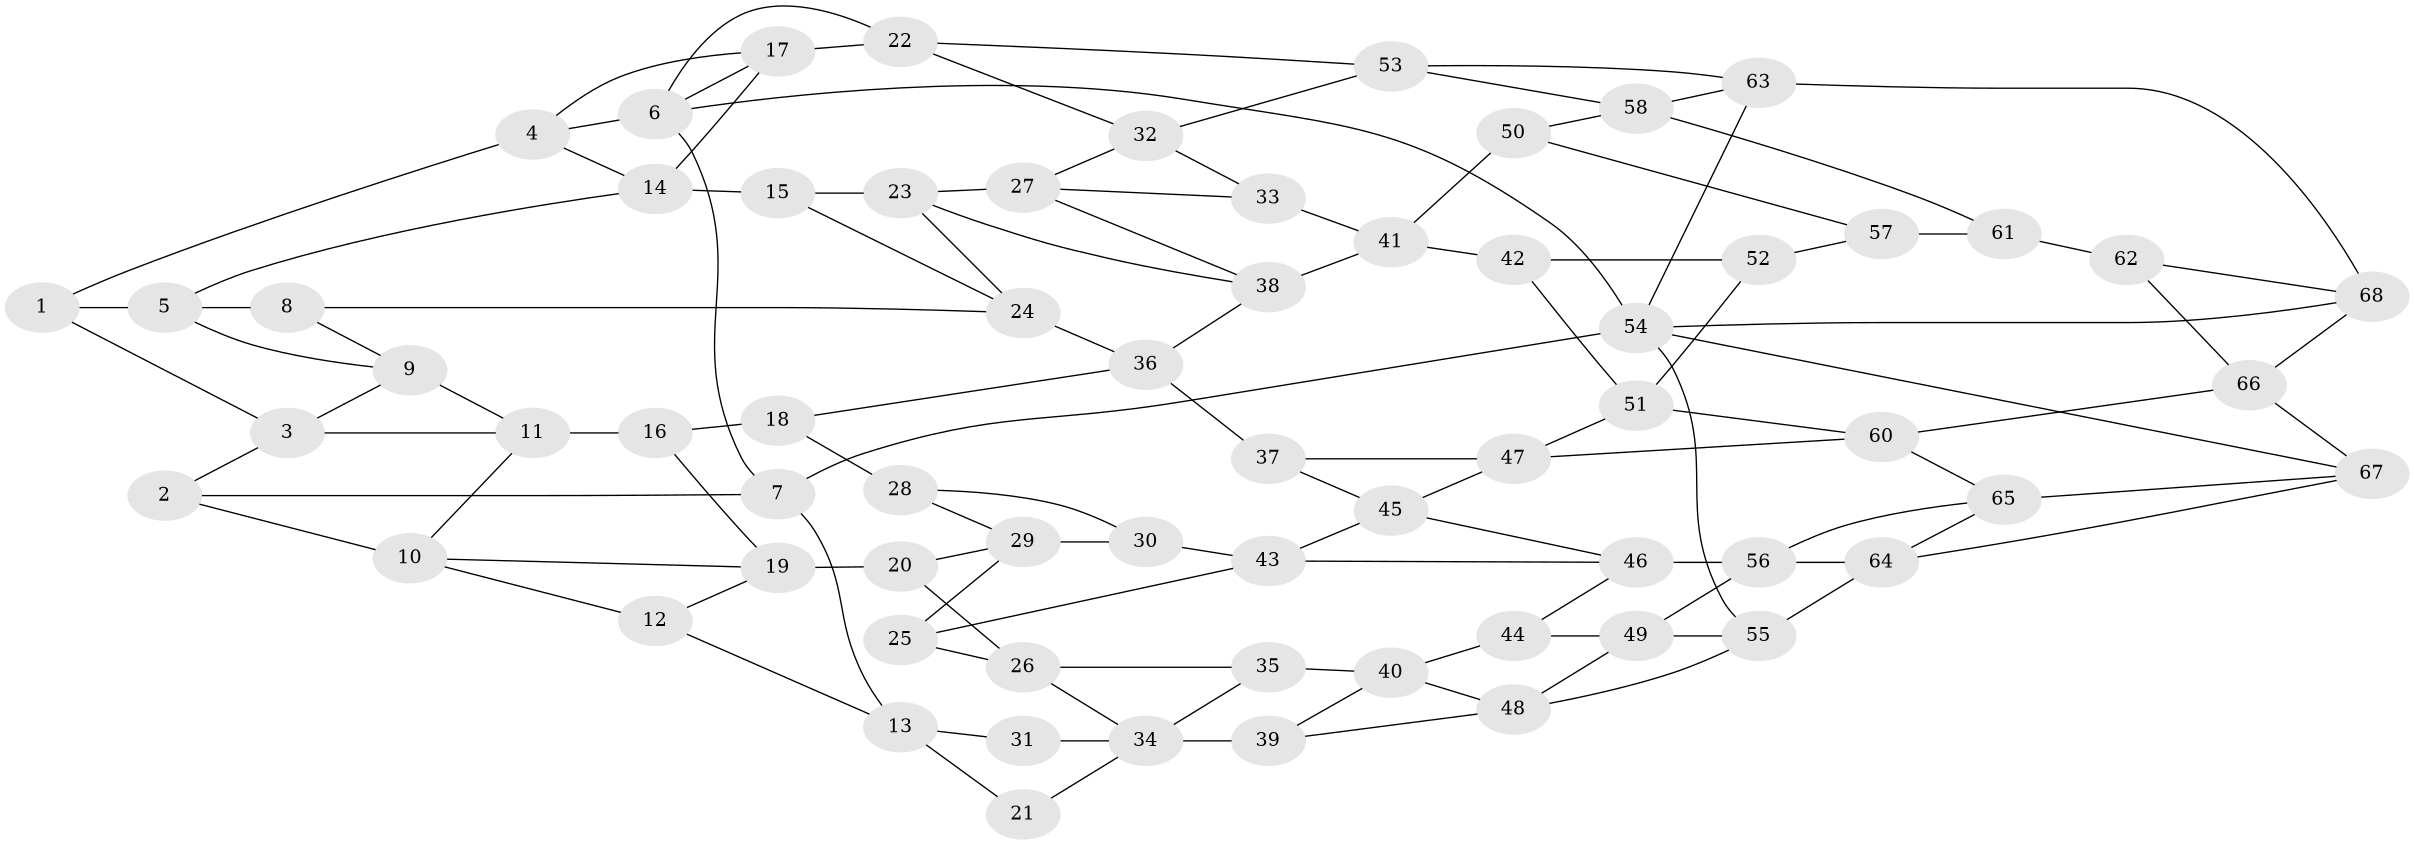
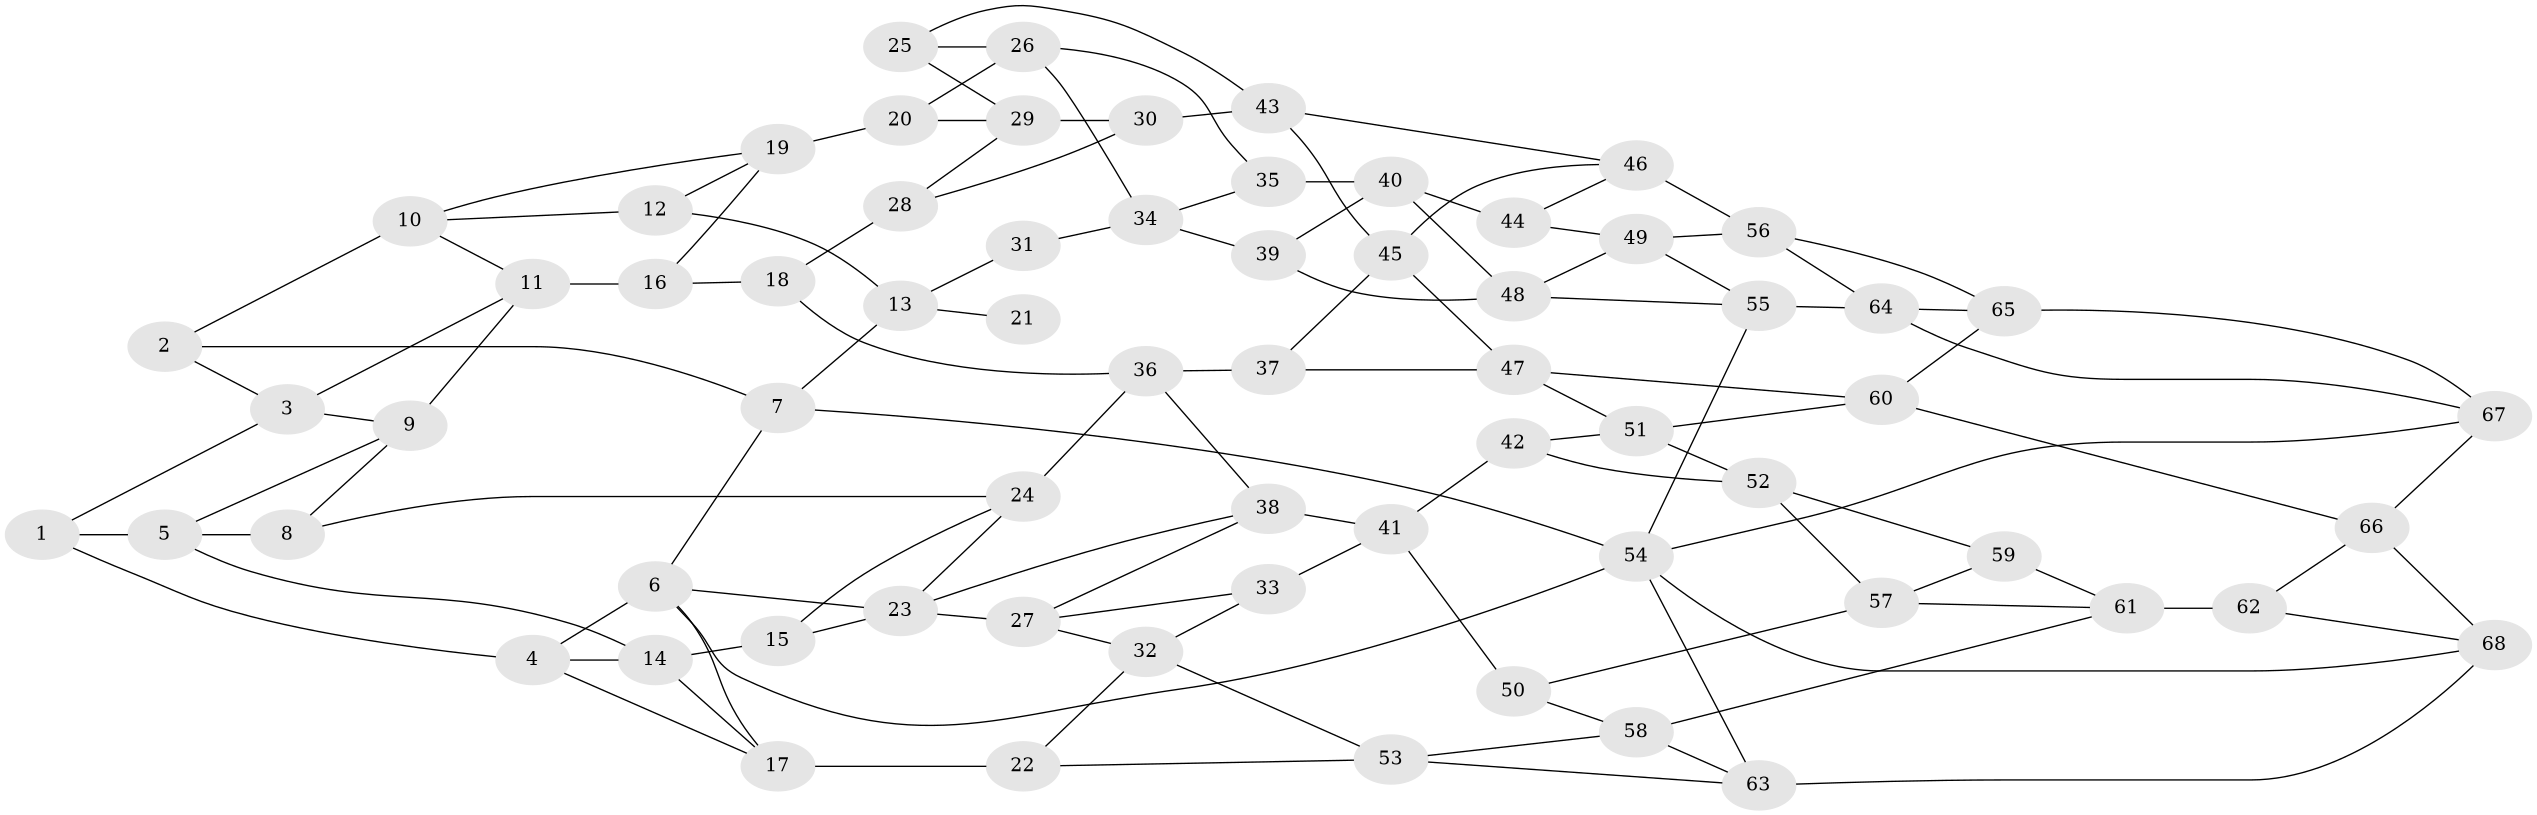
(754, 10) -> (778, 599)
none -> (2004, 556)
(1085, 778) -> none
